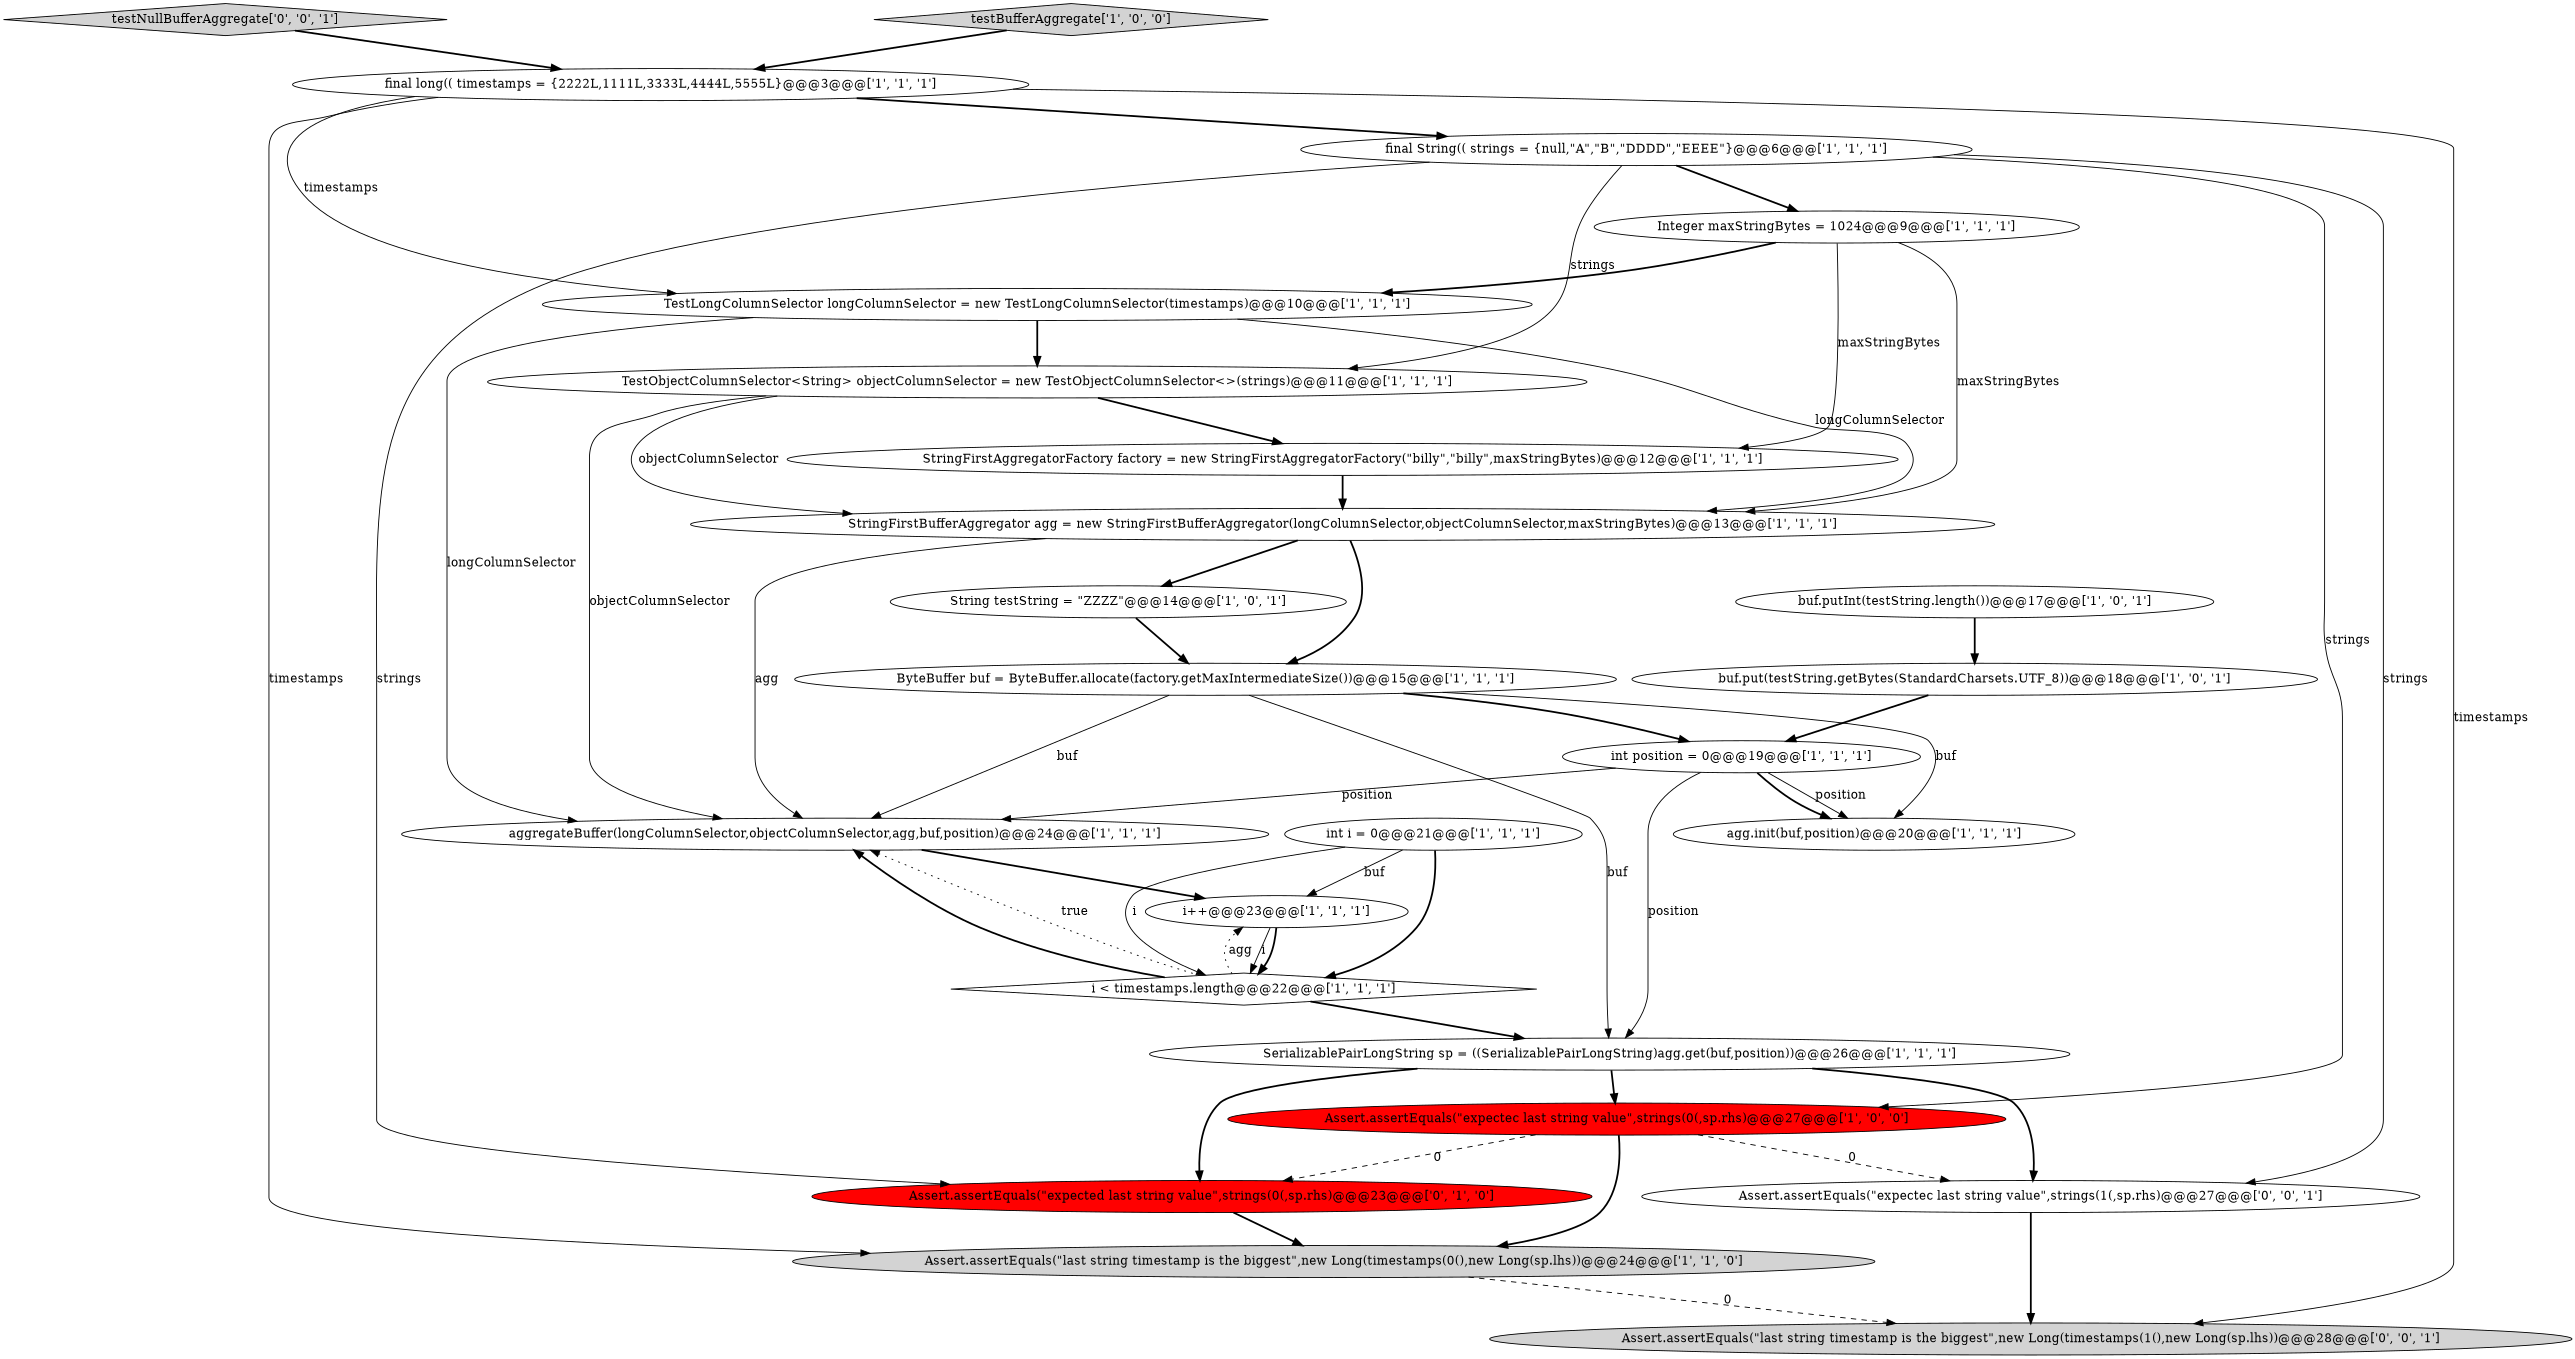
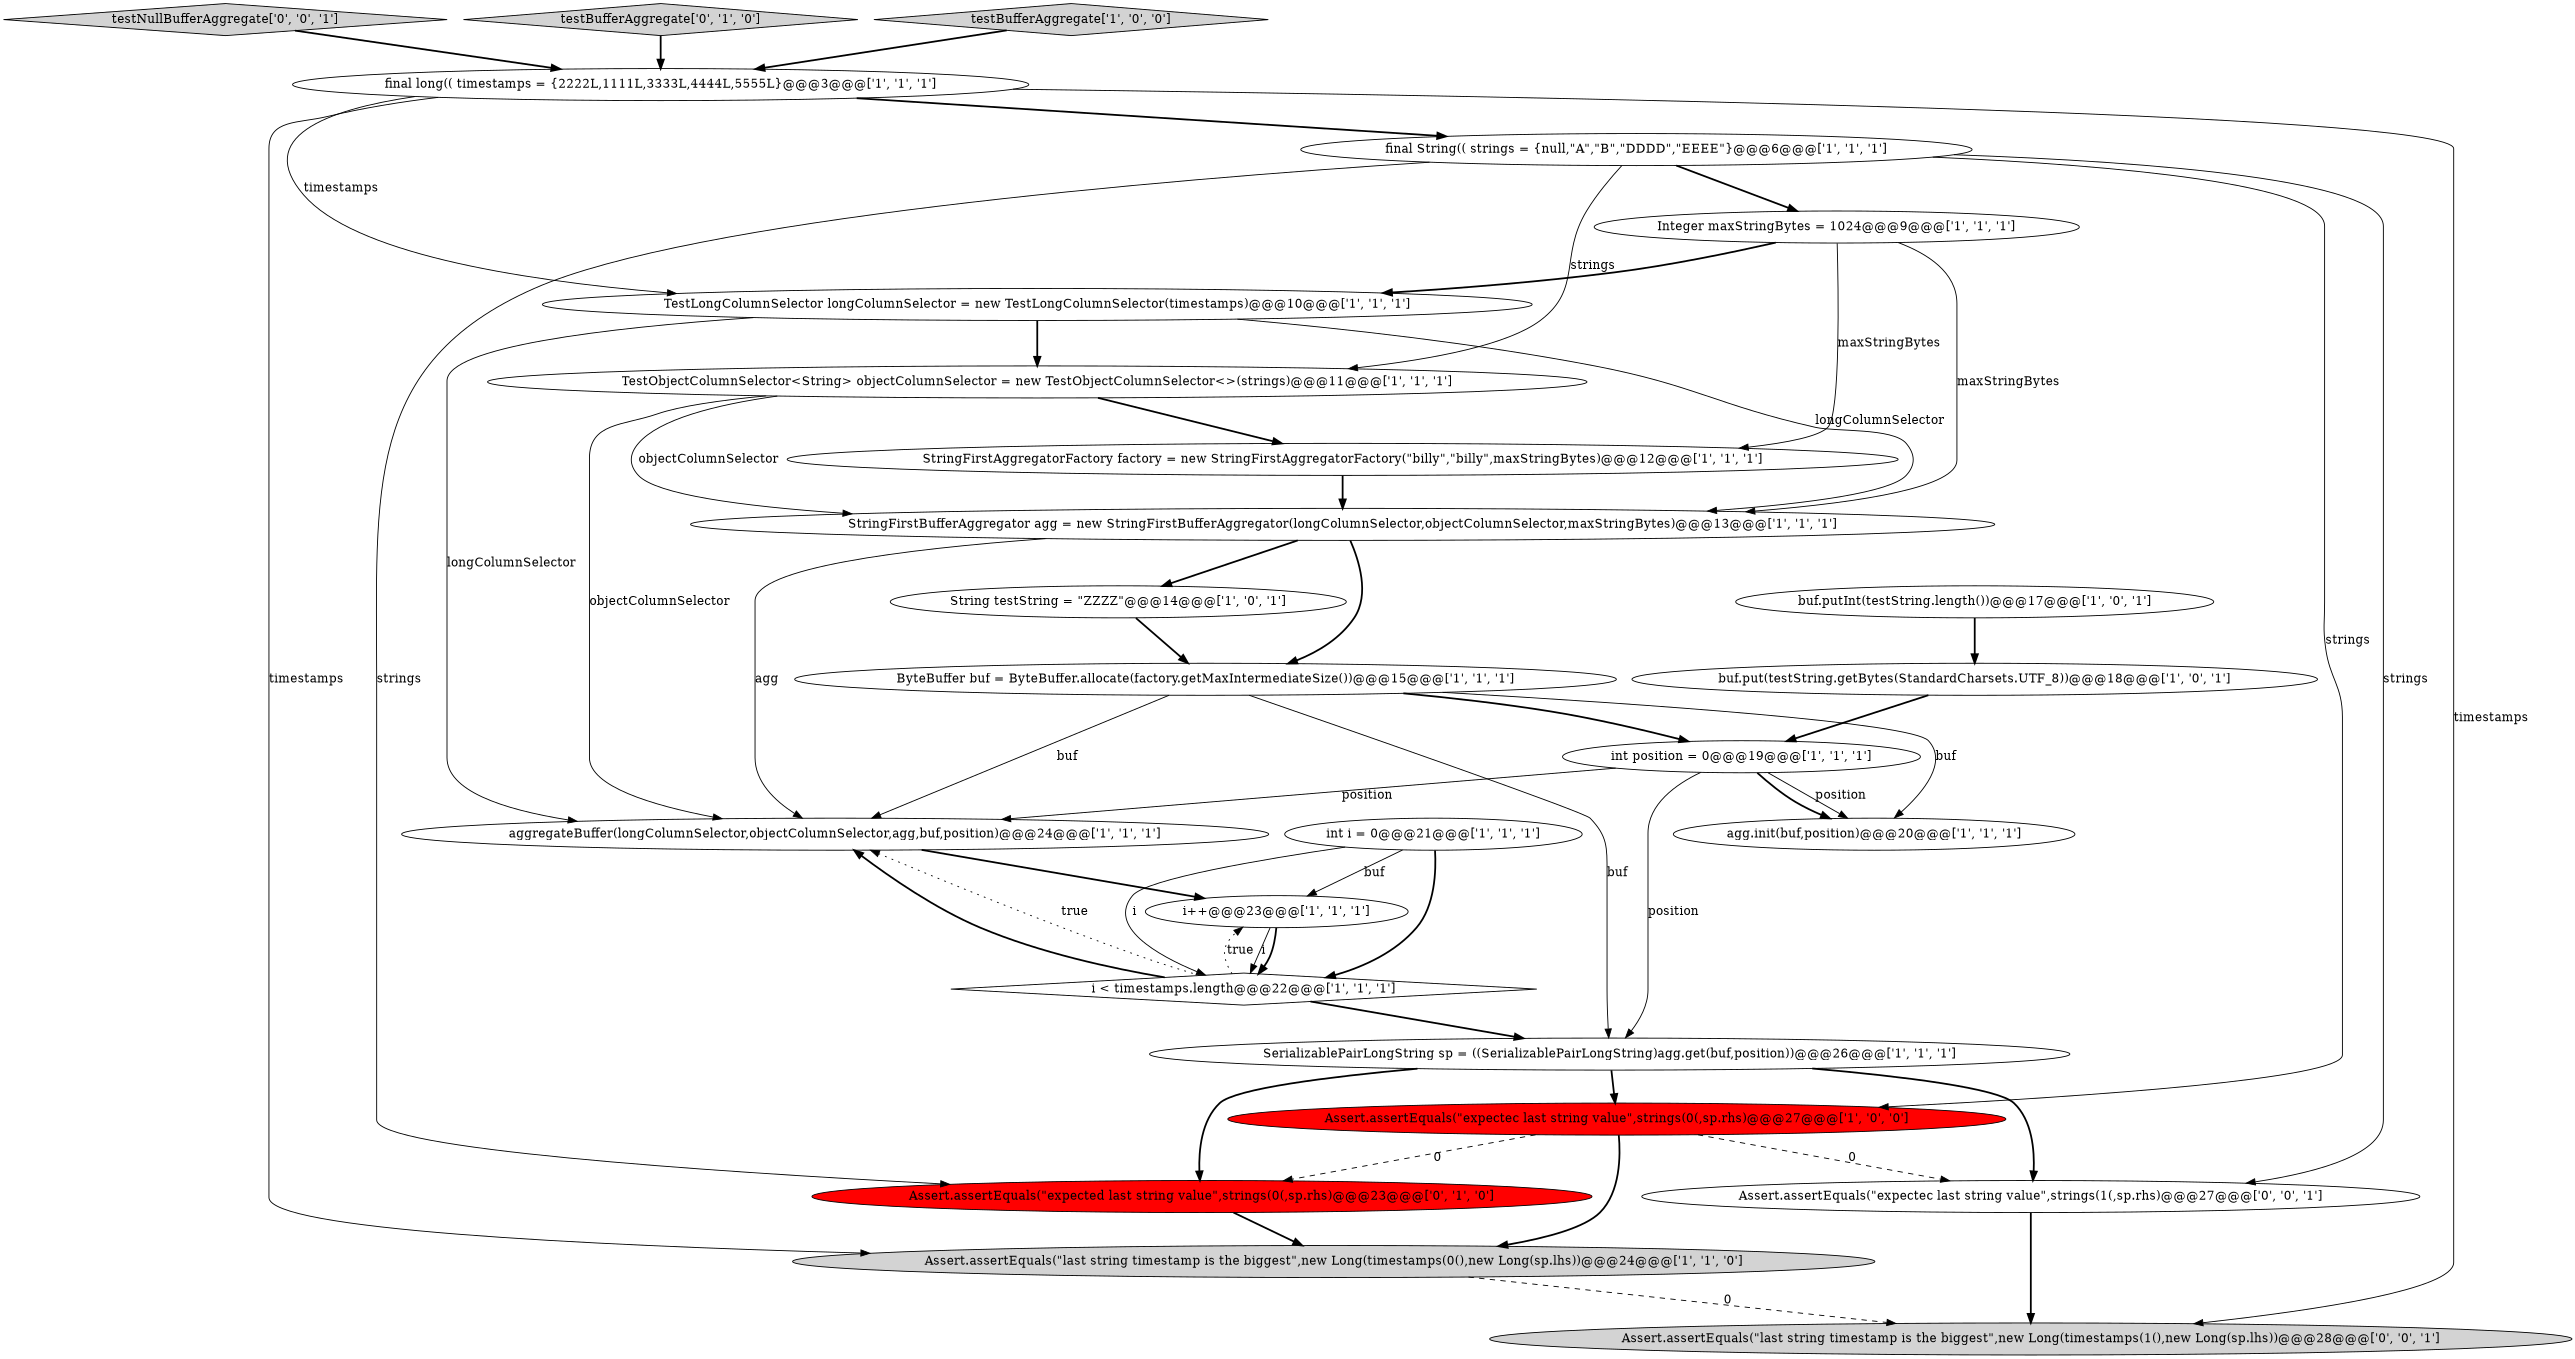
none -> (661, 20)
(1241, 950) -> (1241, 950)
